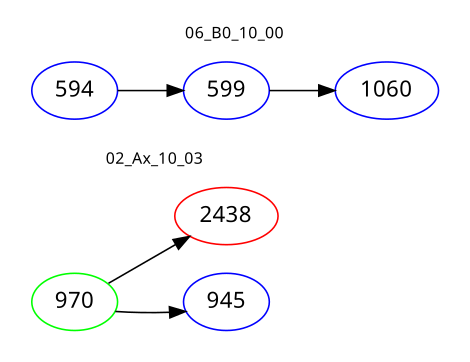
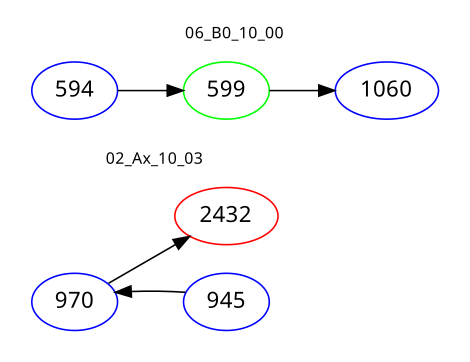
(226, 91) -> (226, 91)
(226, 216) -> (226, 216)
(75, 302) -> (75, 302)
(142, 313) -> (158, 291)
